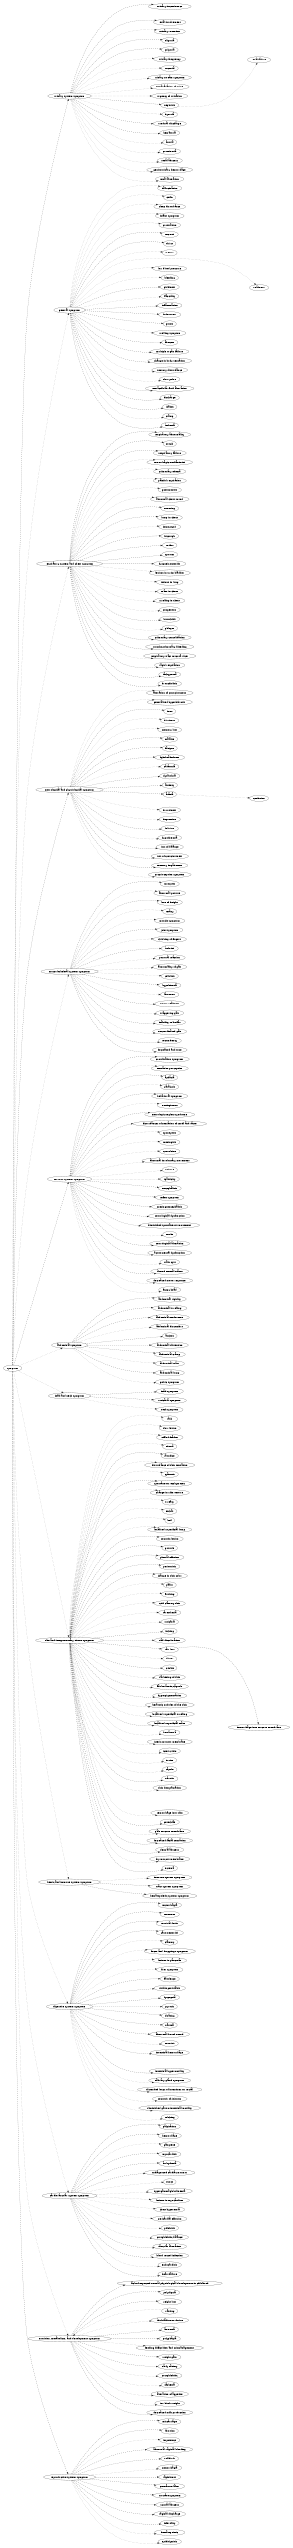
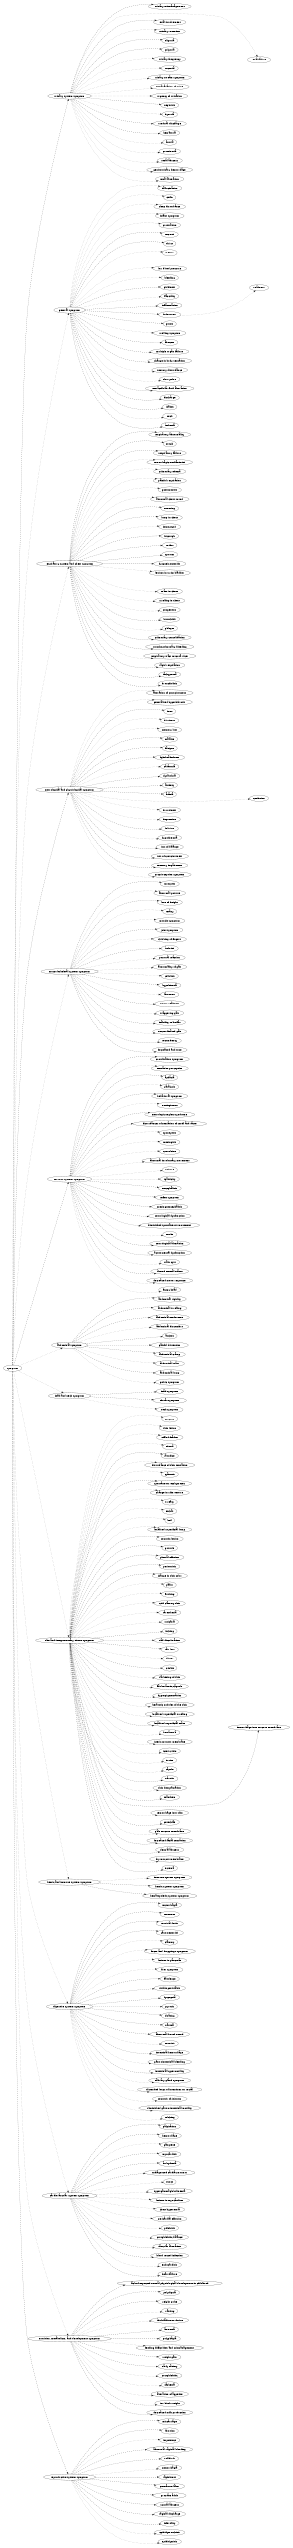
(170, 6) -> (170, 6)
(225, 99) -> (150, 14)
(157, 258) -> (220, 311)
(170, 416) -> (170, 416)
(170, 582) -> none
(212, 796) -> (164, 801)
(170, 1345) -> (170, 1345)
(170, 1400) -> (170, 1400)
(170, 1419) -> (170, 1419)
(170, 1428) -> (170, 1428)
(234, 1665) -> (127, 1804)
none -> (170, 1797)
(170, 1887) -> (170, 1887)
none -> (170, 2062)
(170, 2302) -> (170, 2302)
(116, 2314) -> (116, 2317)
(170, 2496) -> (170, 2496)
(170, 2532) -> (170, 2532)
